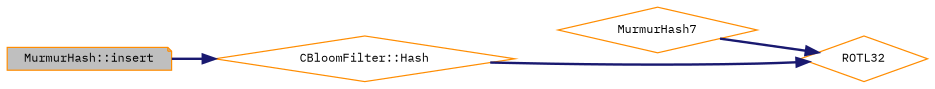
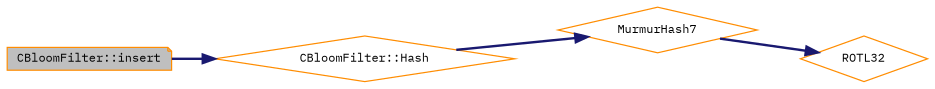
(89, 59) -> (89, 59)
(643, 65) -> (516, 44)
